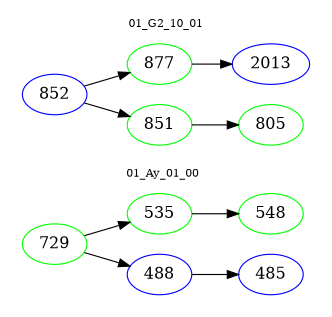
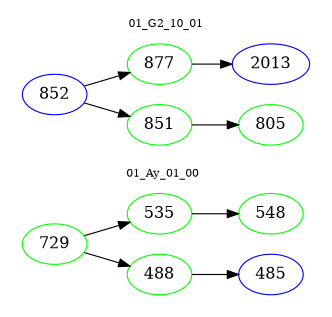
(160, 274) -> (160, 274)
